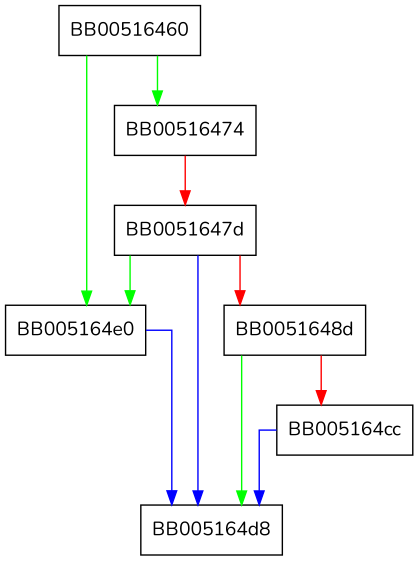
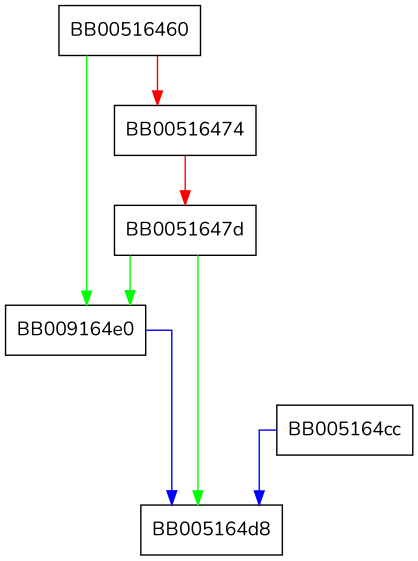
(157, 73) -> (157, 73)
(76, 330) -> (76, 330)
(295, 330) -> none
(198, 373) -> (198, 373)
